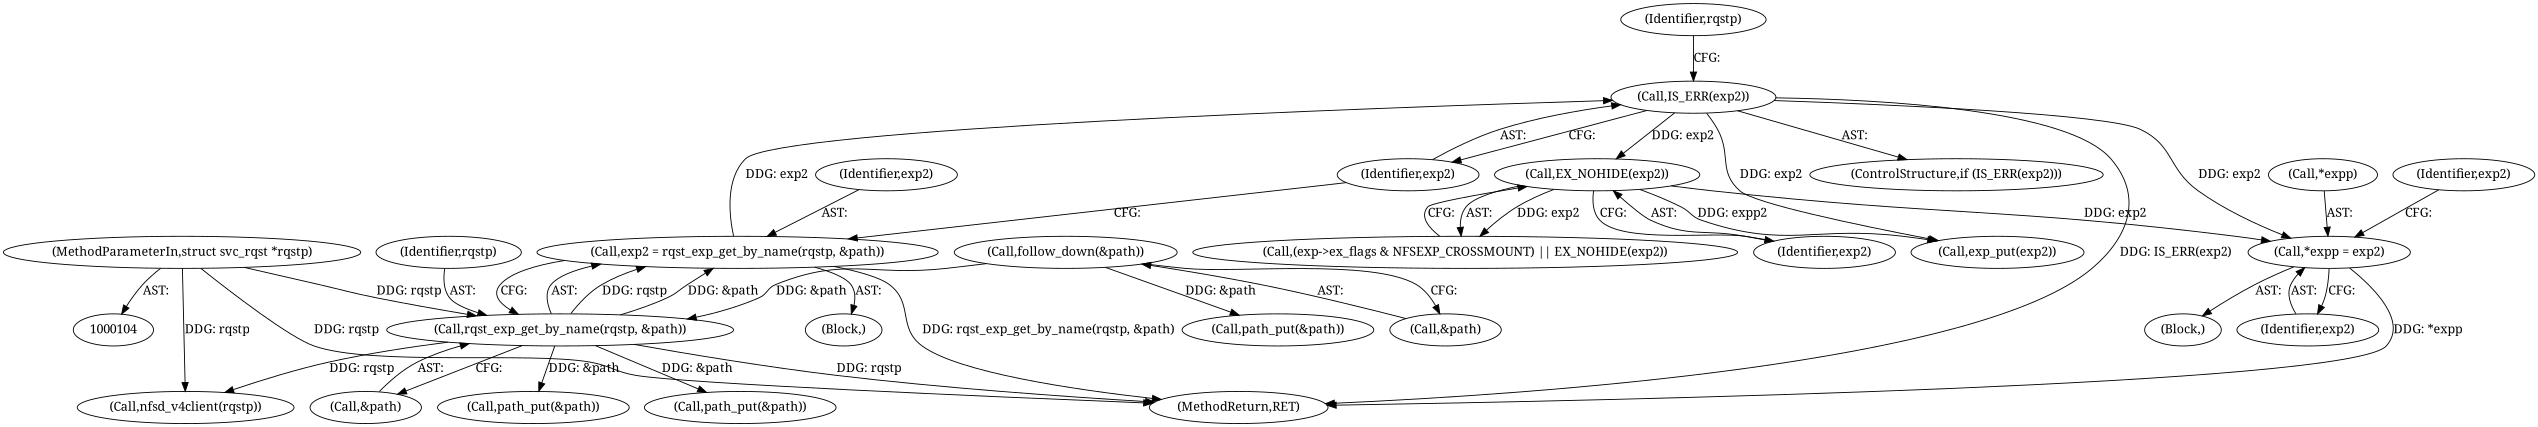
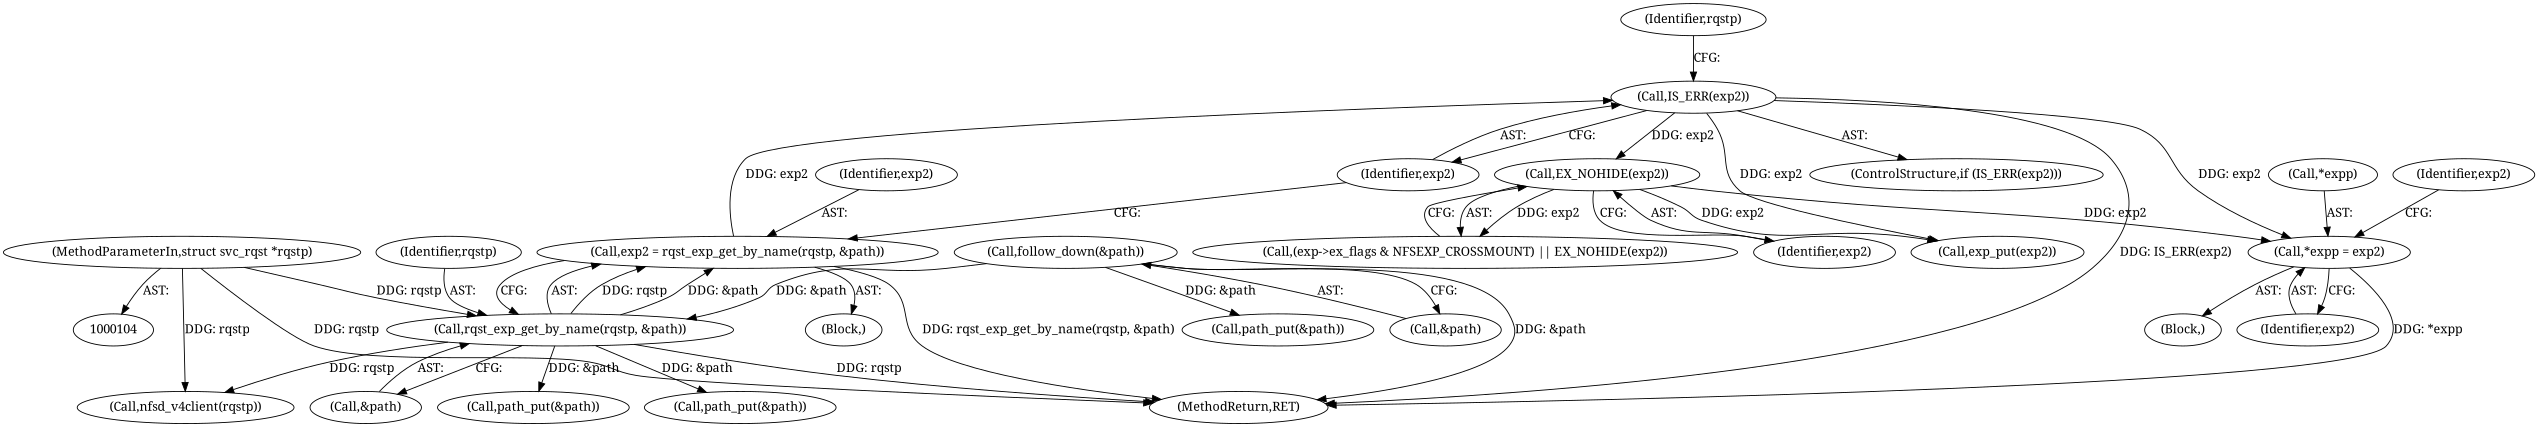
(1733, 214) -> (1733, 214)
none -> (1445, 279)
